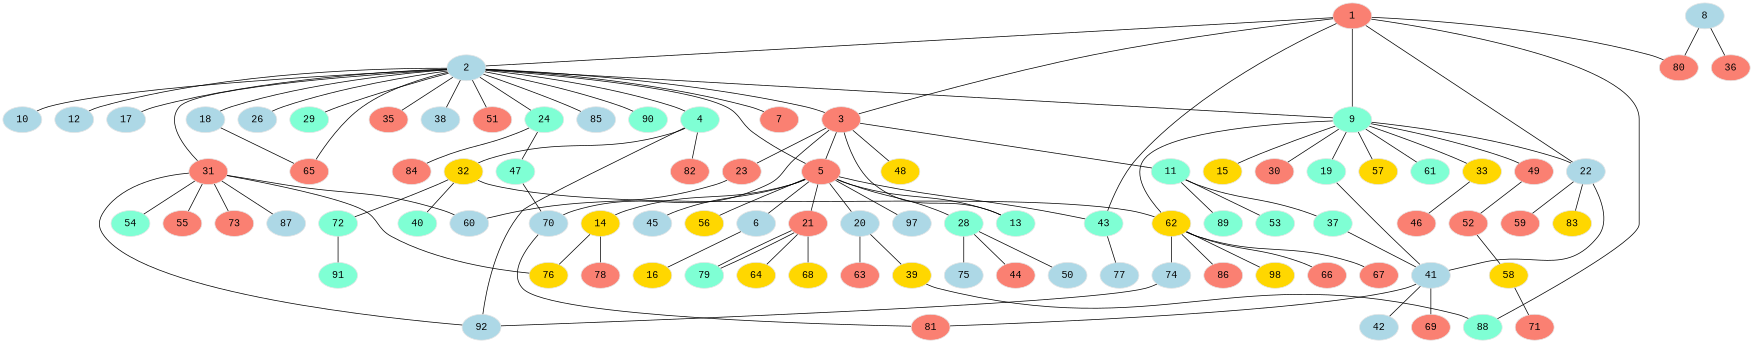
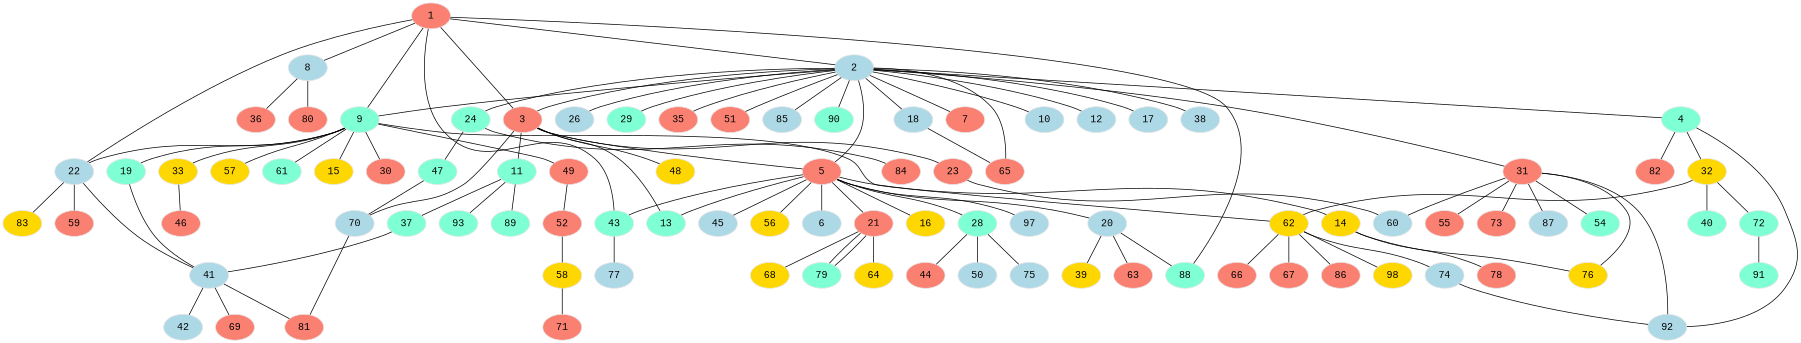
(1519, 30) -> (369, 42)
(1275, 223) -> (458, 223)
(704, 249) -> (874, 197)
(1197, 301) -> (1146, 249)
